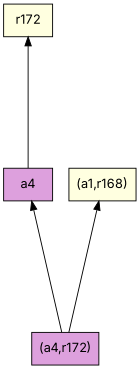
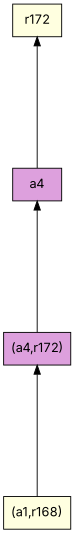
(83, 271) -> (37, 435)
